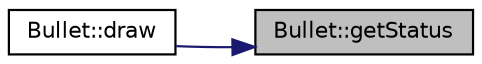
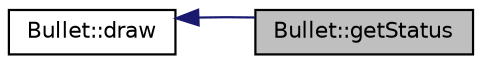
(204, 47) -> (227, 17)
